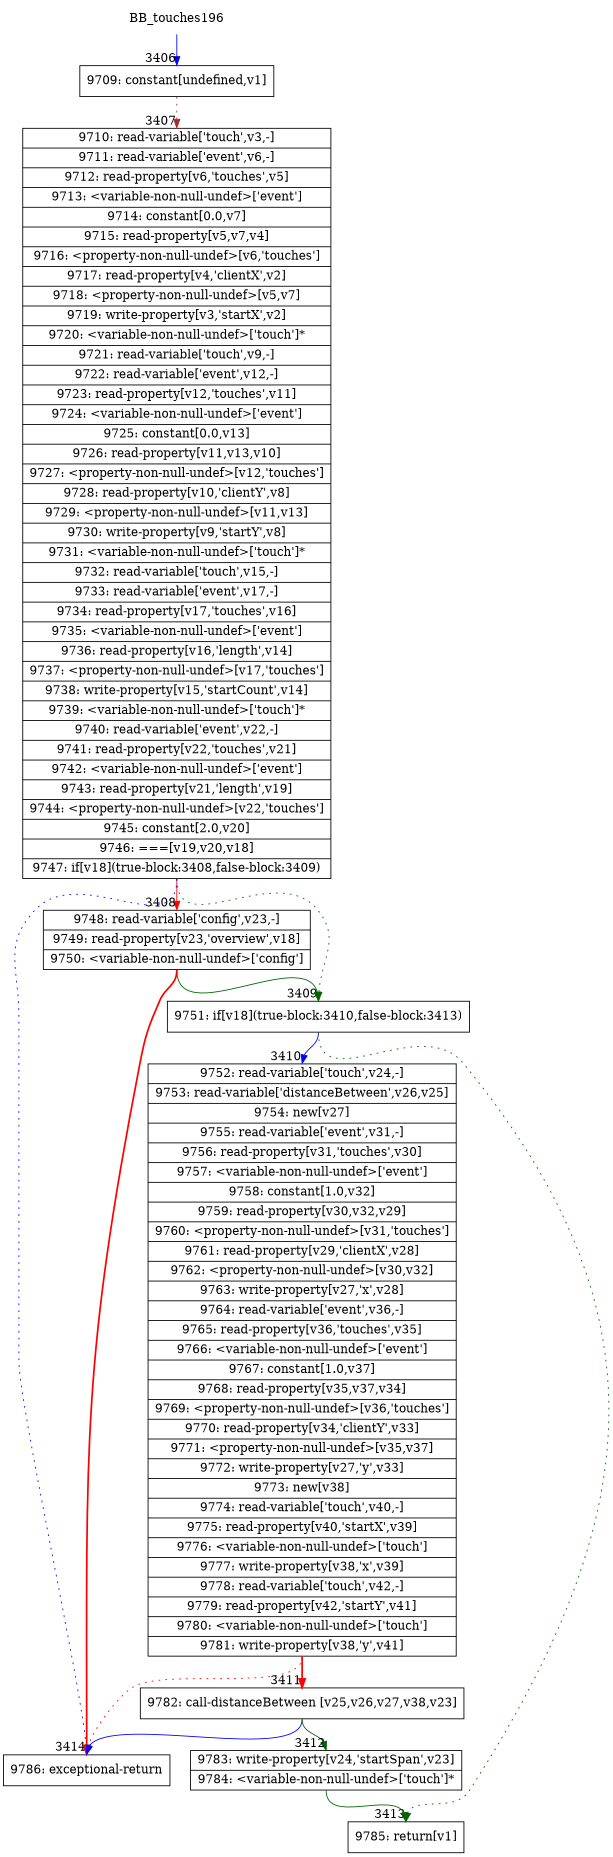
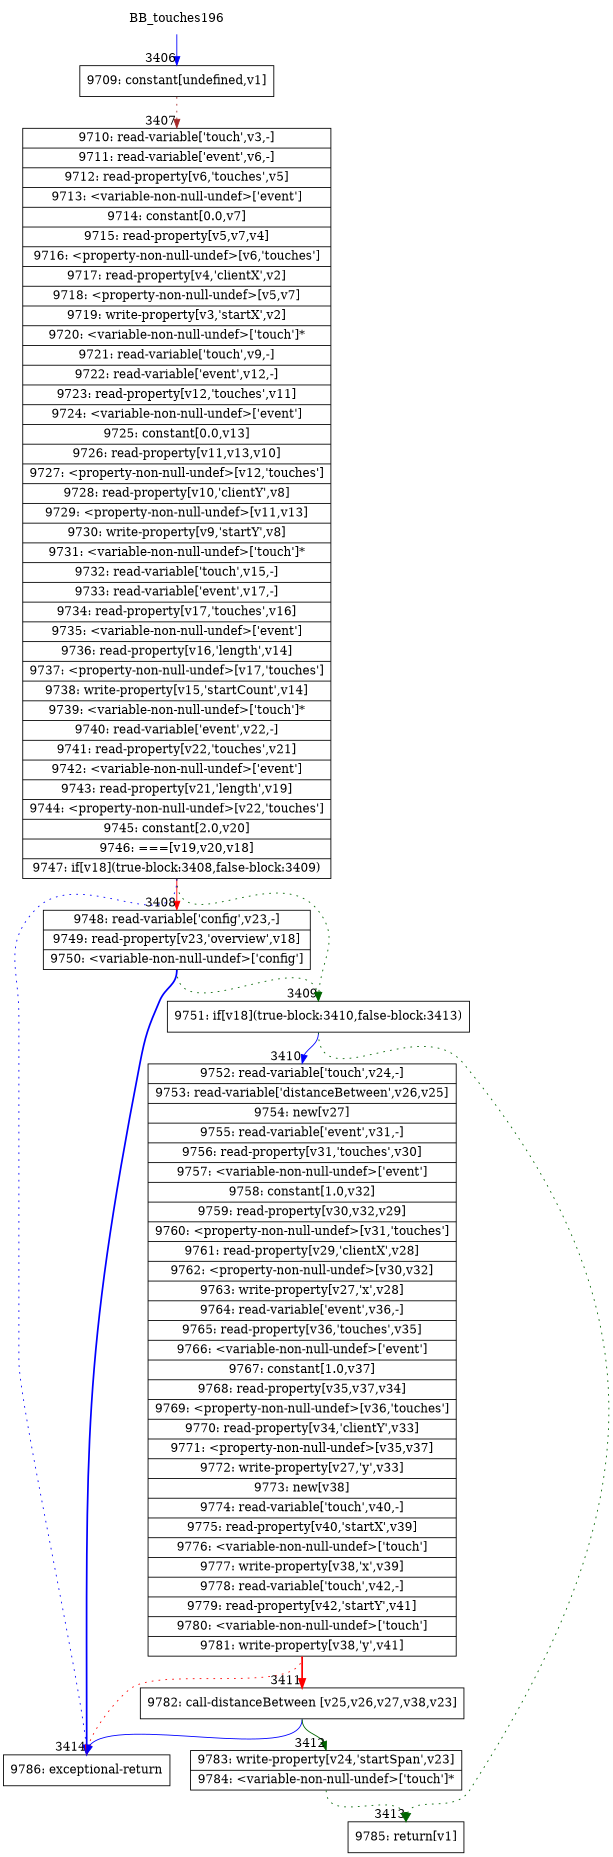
(243, 986) -> (243, 986)
(96, 1352) -> (96, 1352)
(362, 1806) -> (362, 1806)
